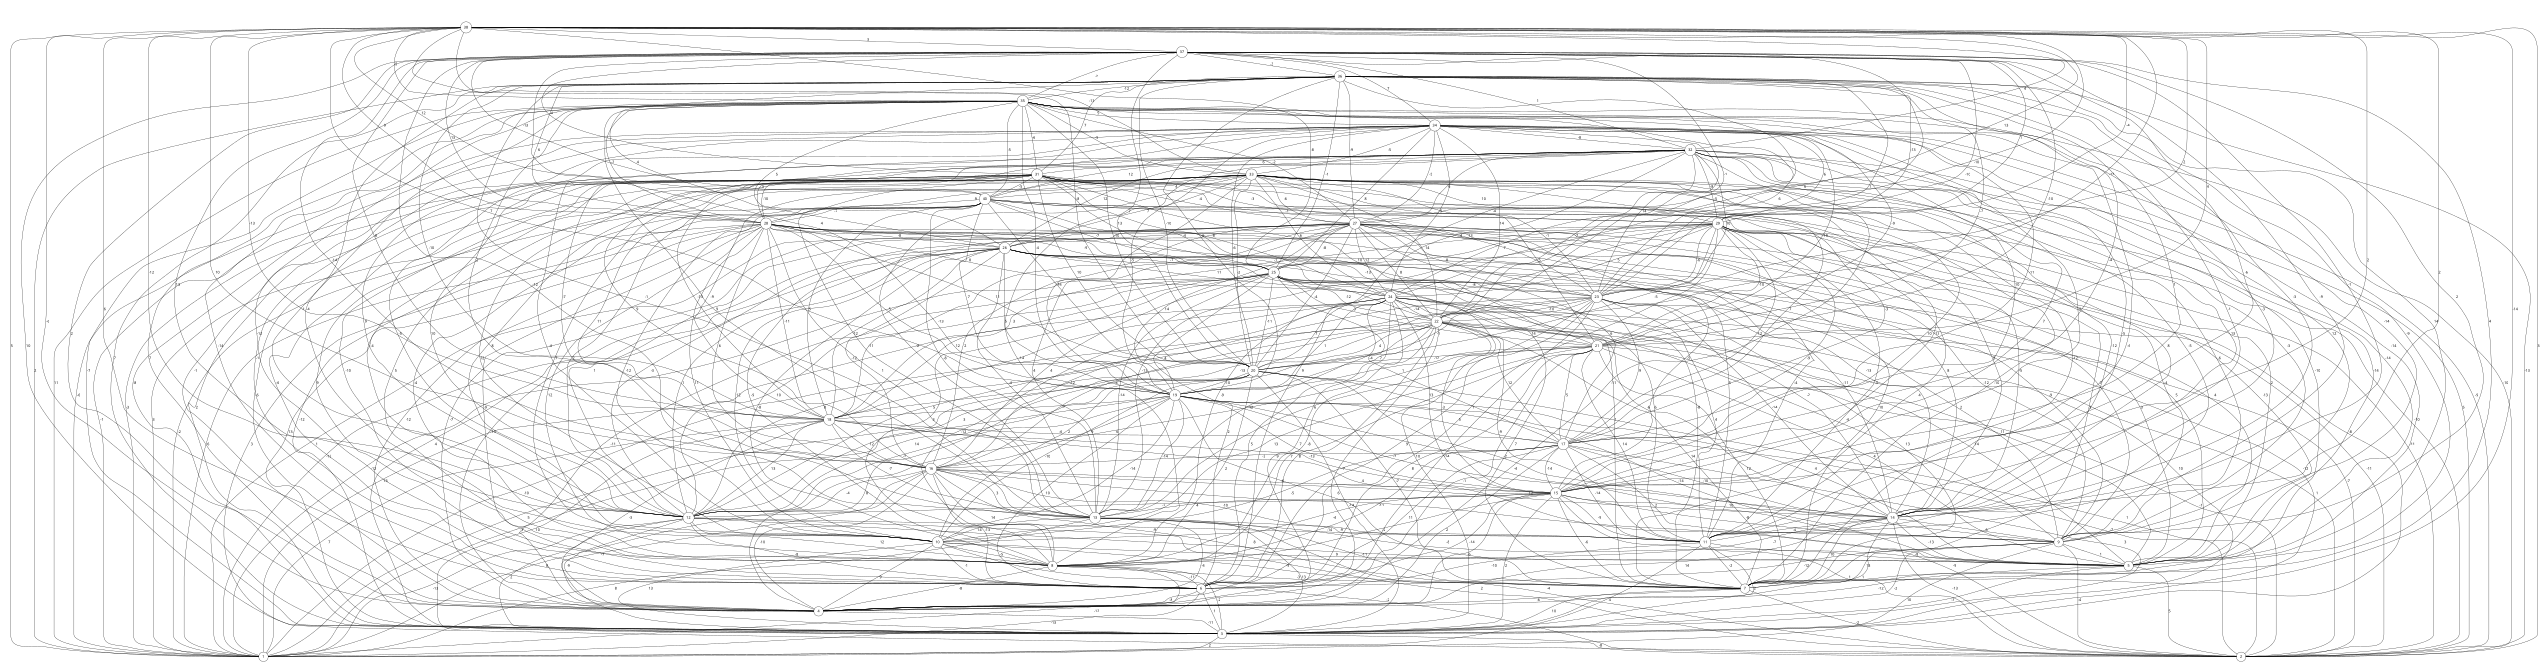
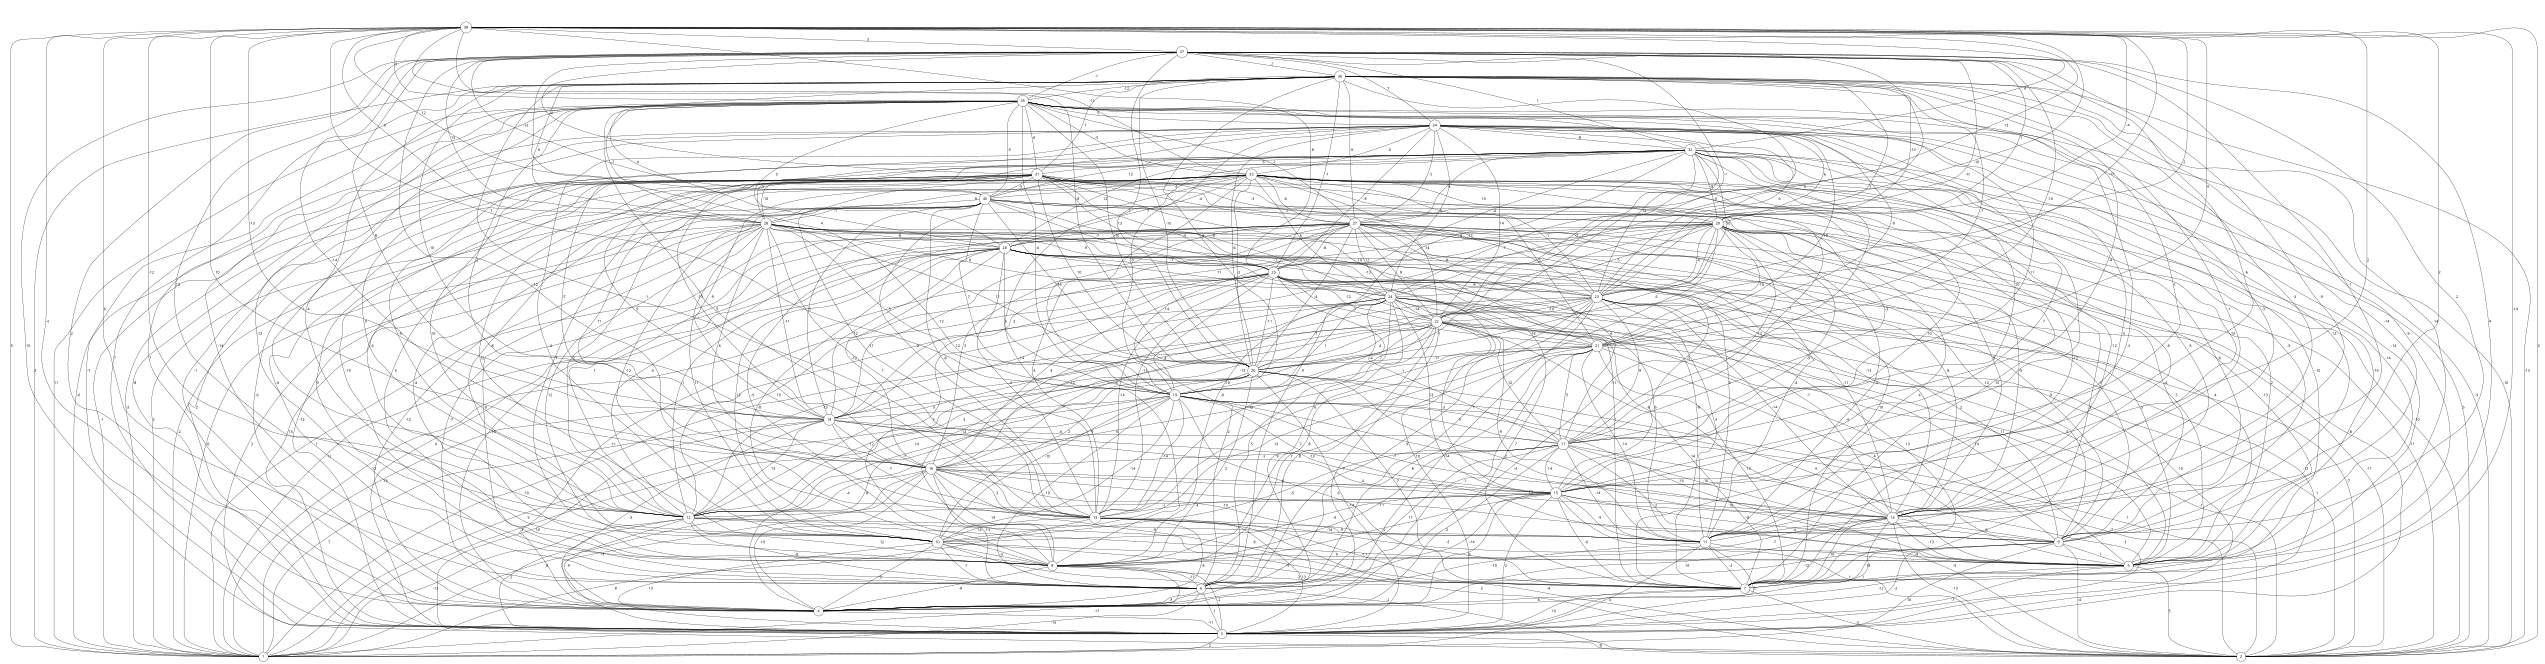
(1756, 218) -> none
(314, 274) -> none
none -> (1910, 384)
(825, 407) -> (825, 407)
